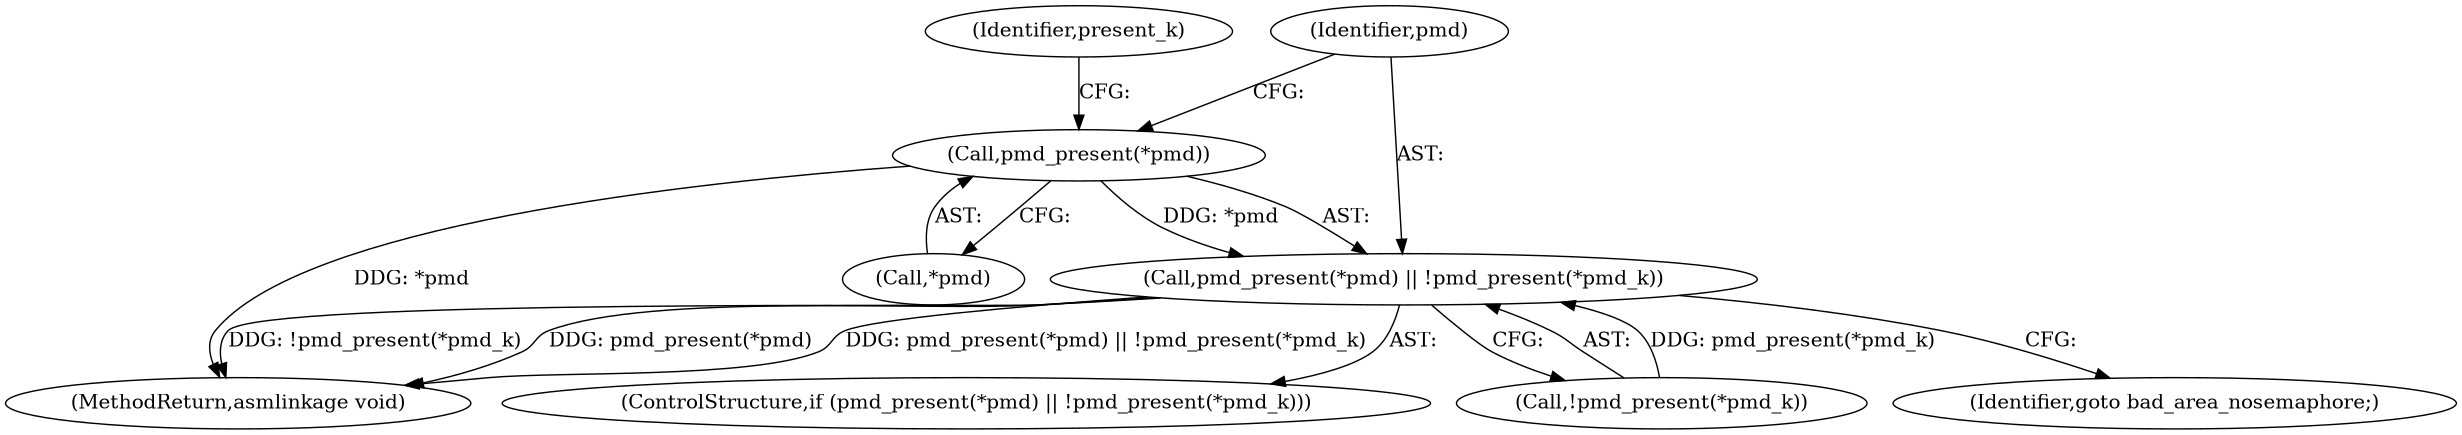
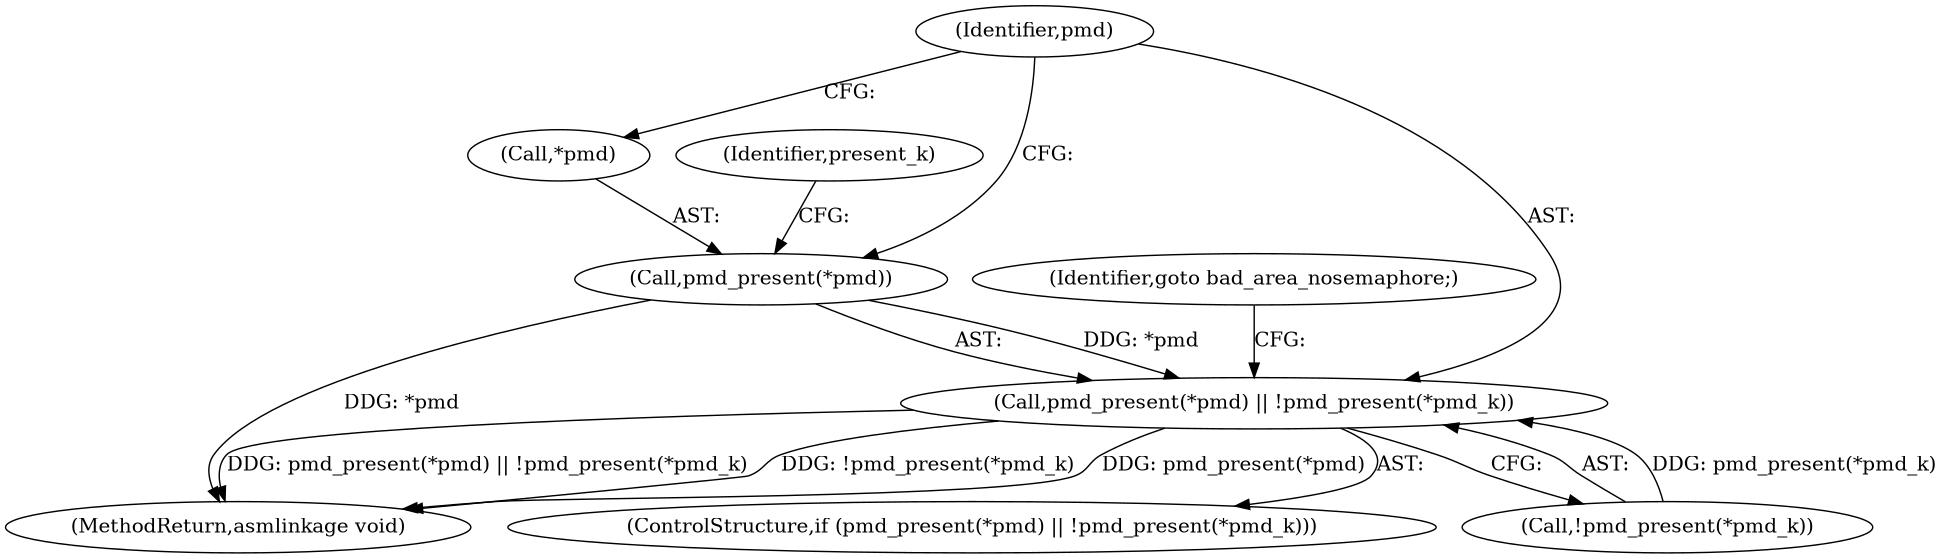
(1012, 213) -> (799, 93)
(1891, 322) -> (1254, 334)
